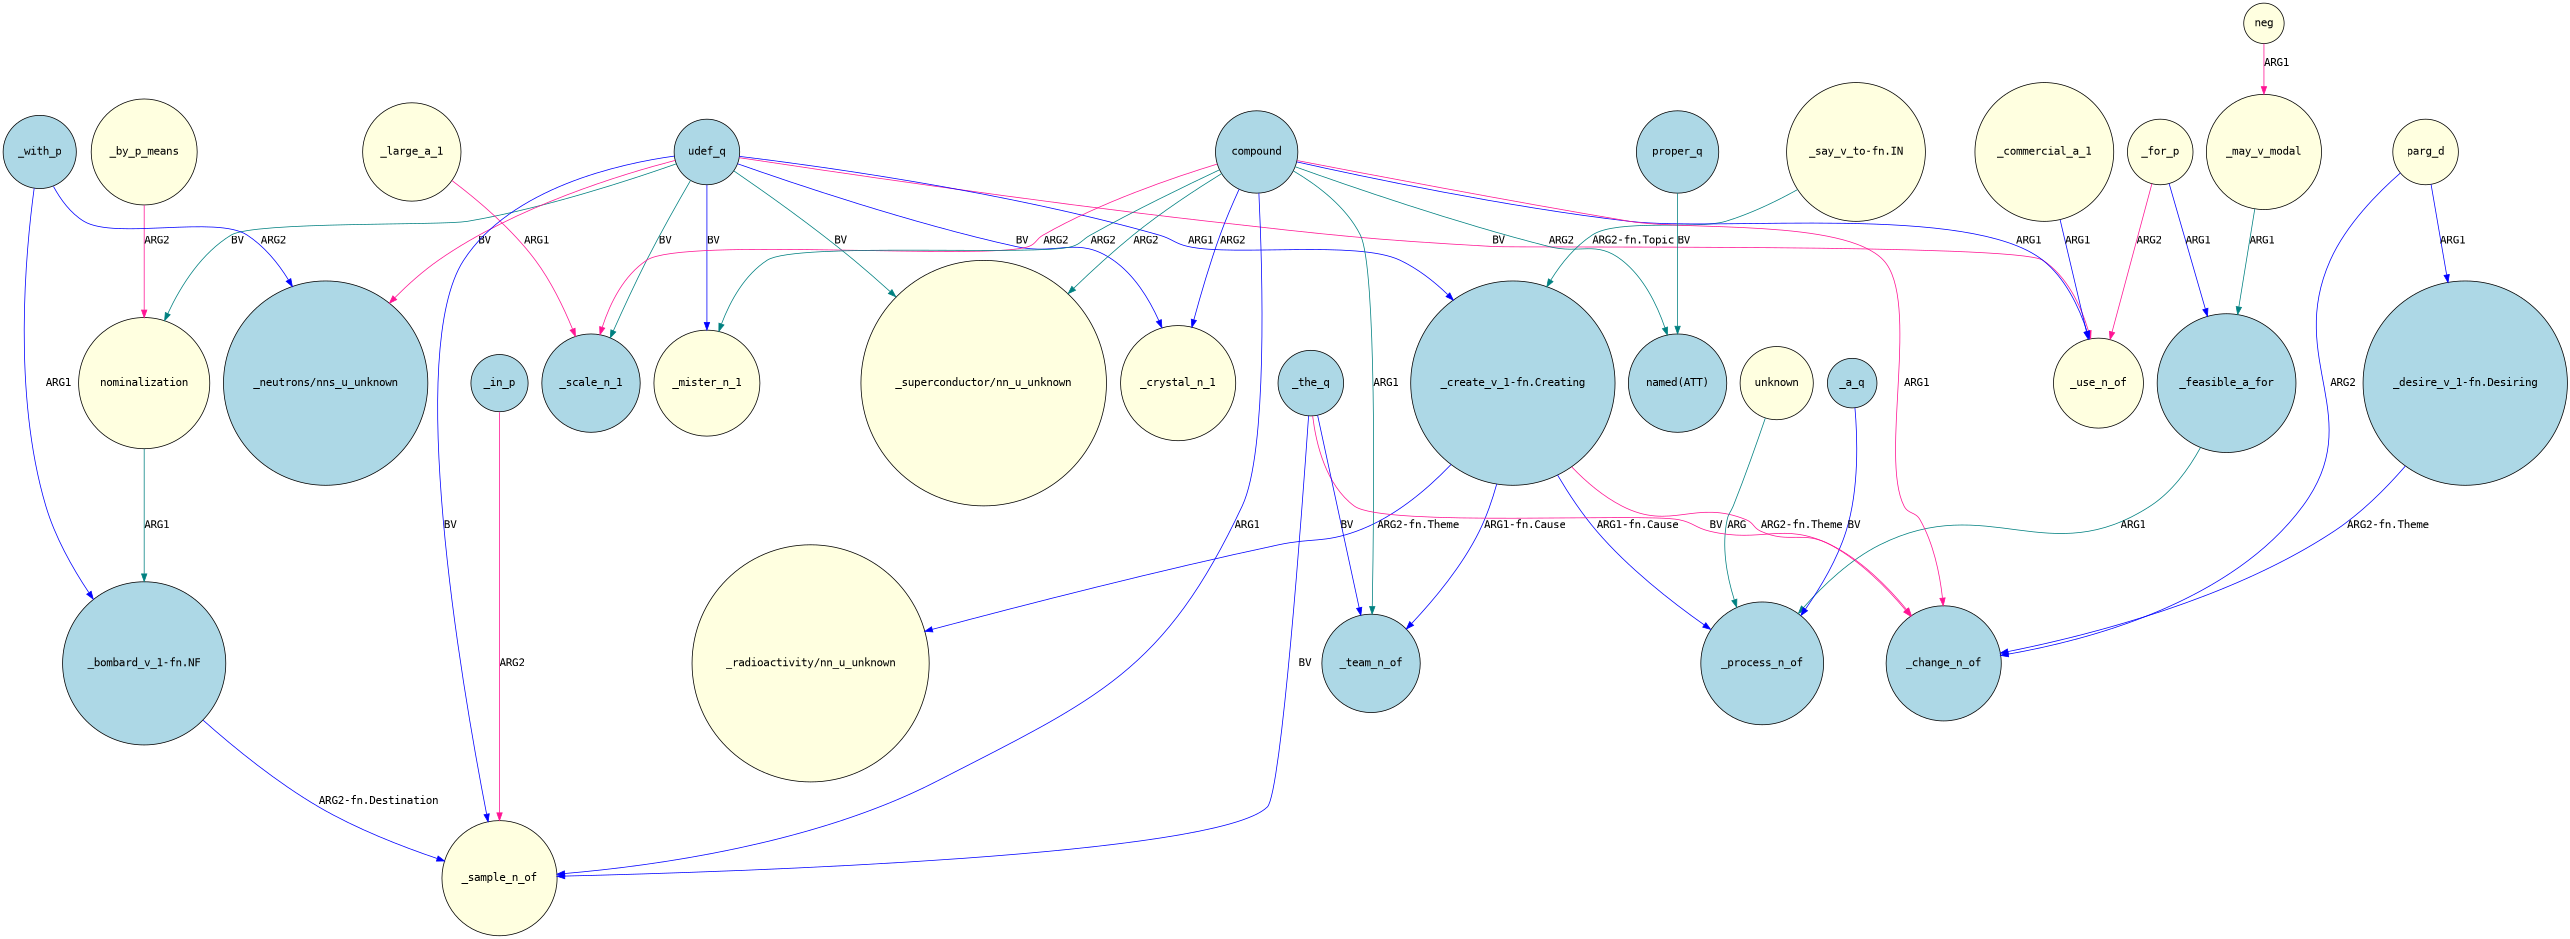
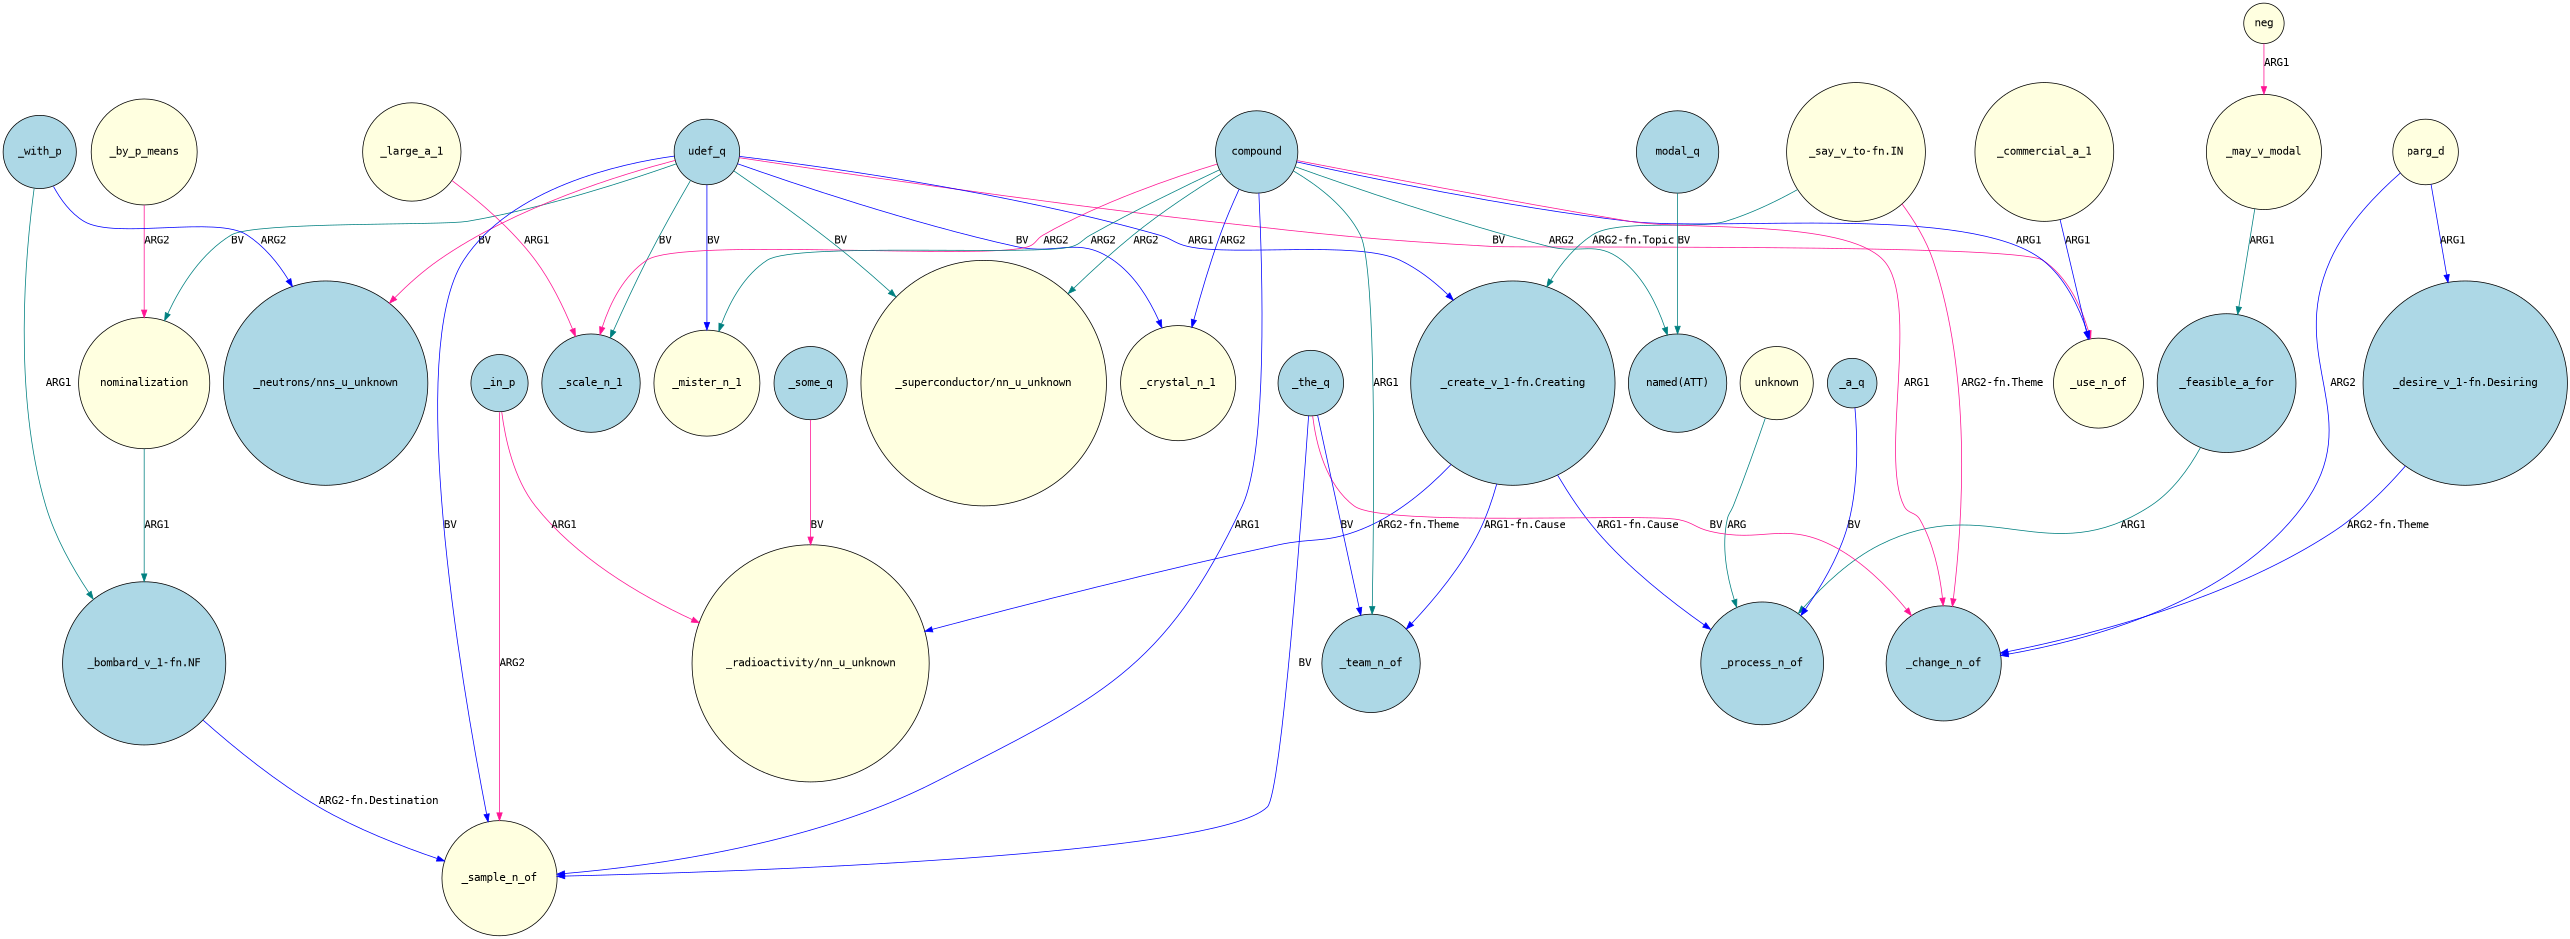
(1678, 152) -> (1678, 152)
(2160, 152) -> none
none -> (811, 383)
(27, 396) -> (27, 396)
(1746, 520) -> (1959, 396)
none -> (568, 540)
